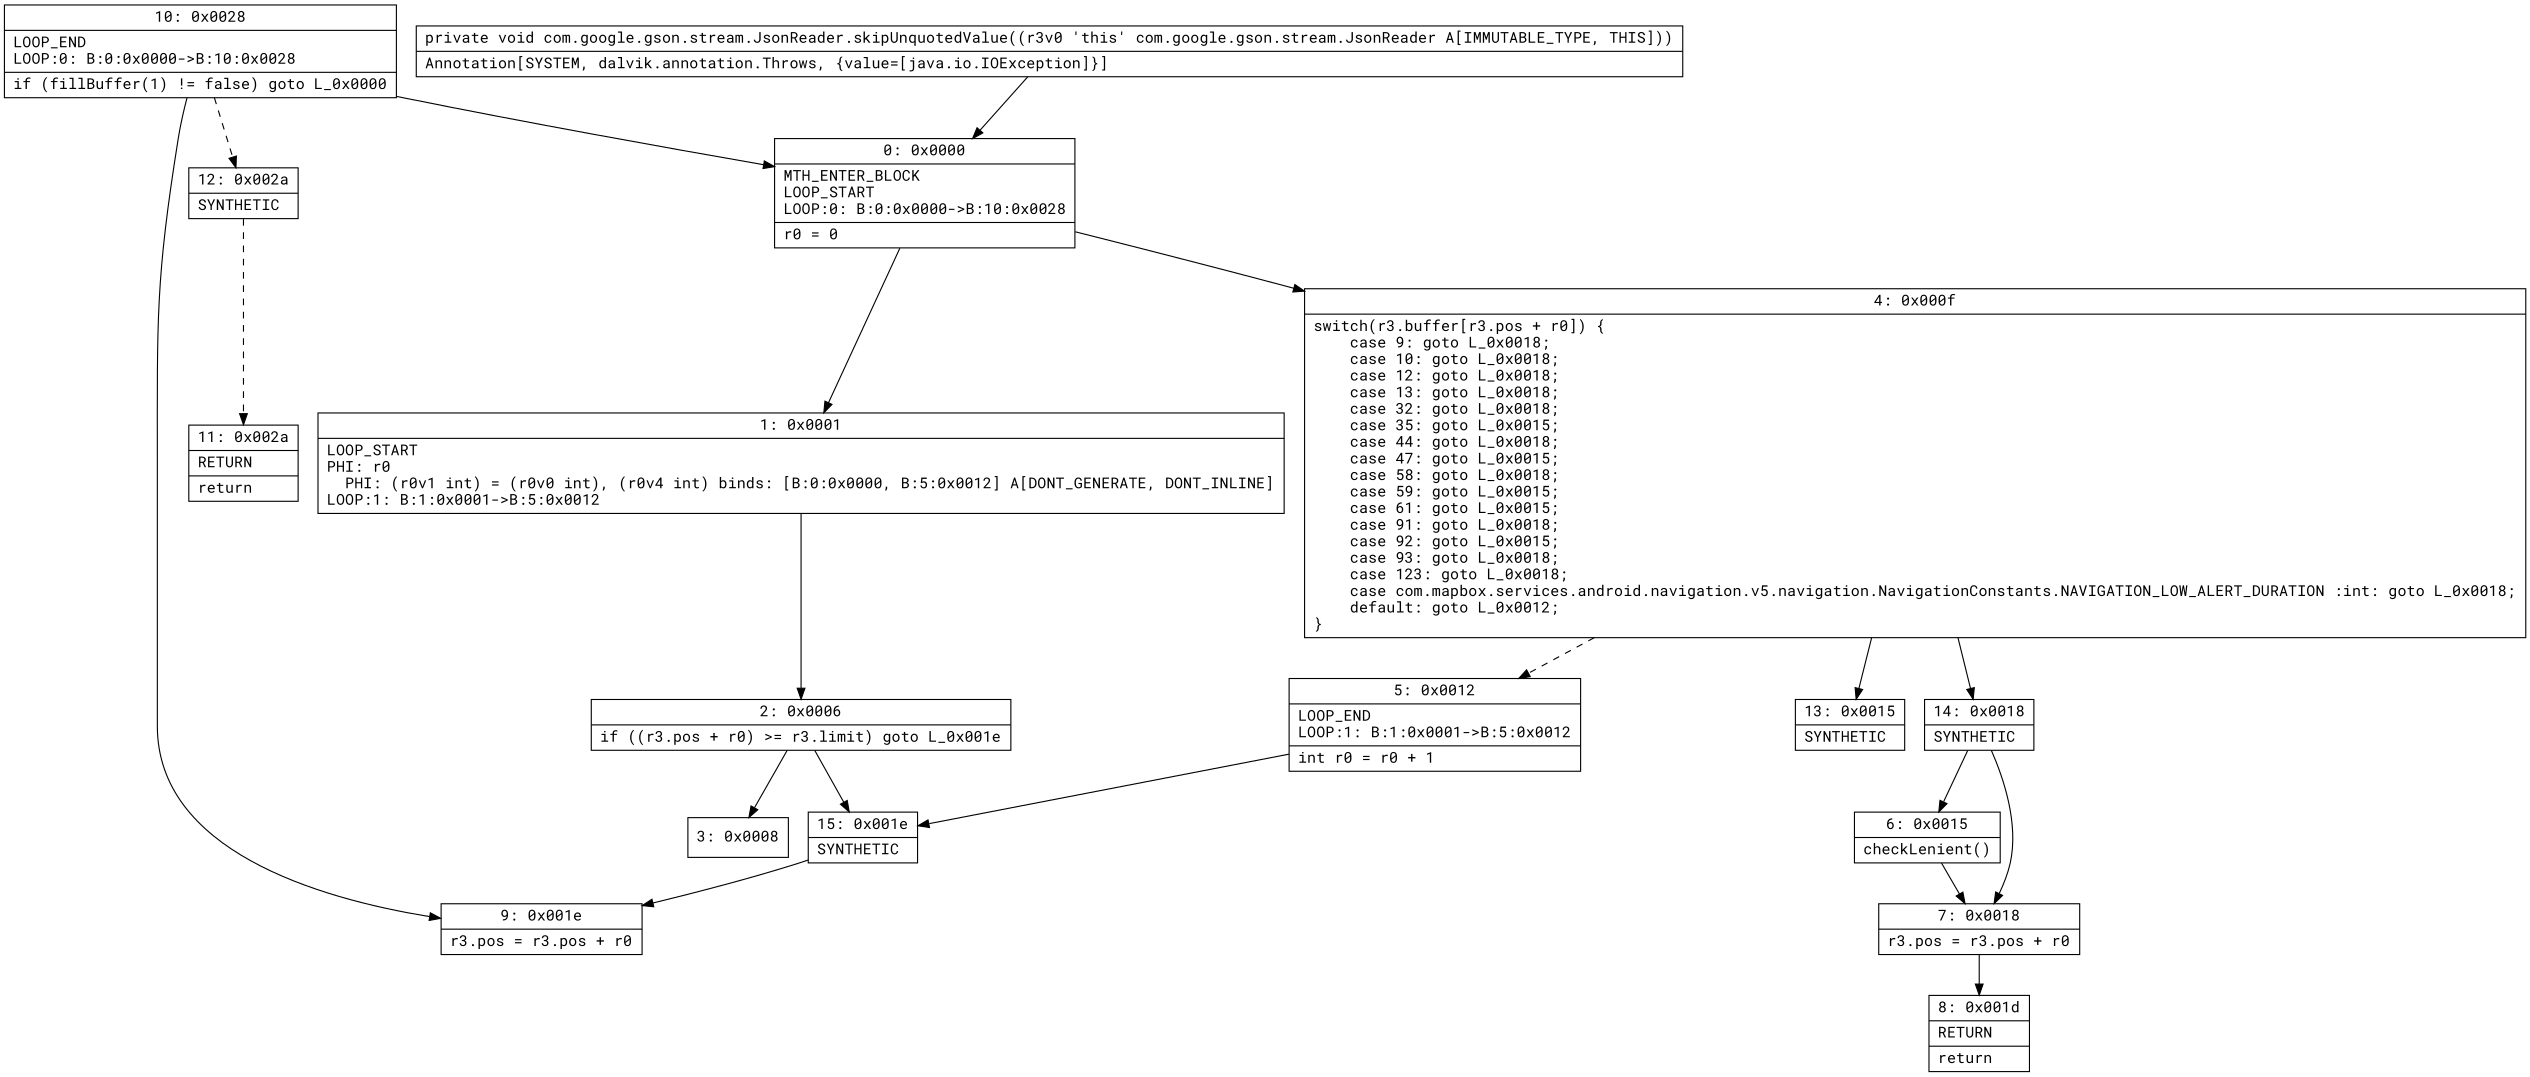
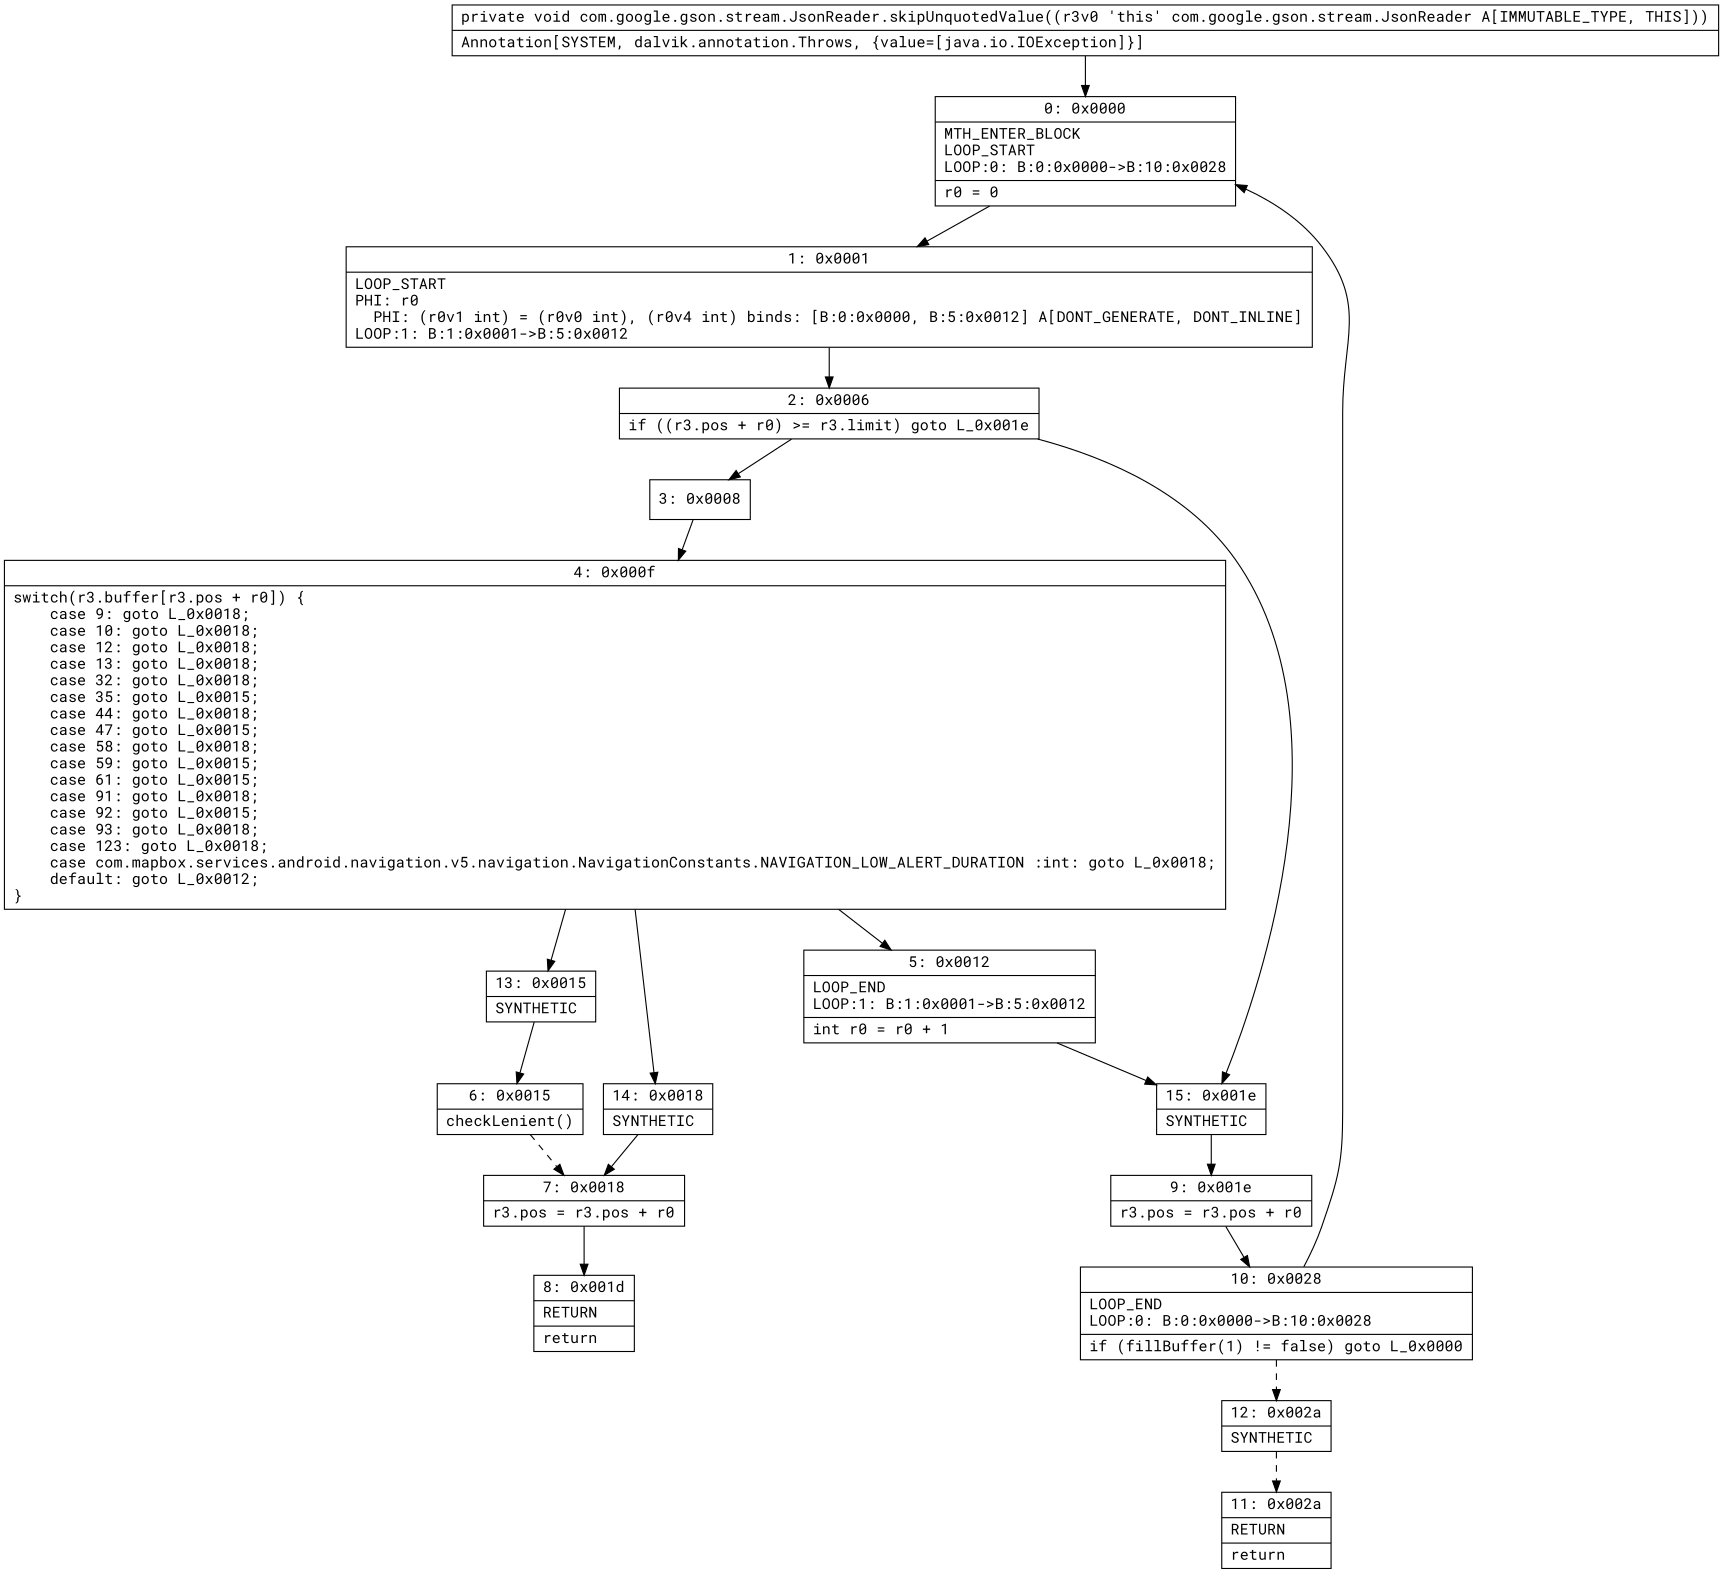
(1185, 260) -> (688, 535)
(157, 591) -> (1235, 1242)
(1562, 655) -> (860, 926)
(1956, 776) -> (527, 1047)
(1950, 879) -> (544, 1151)
